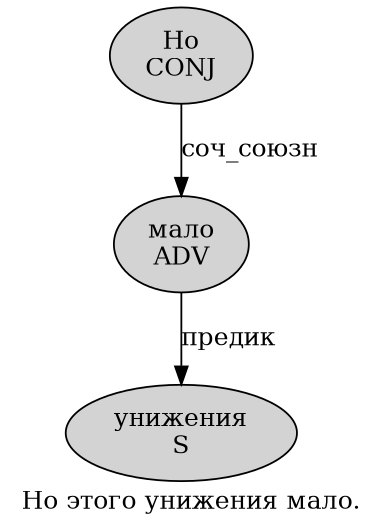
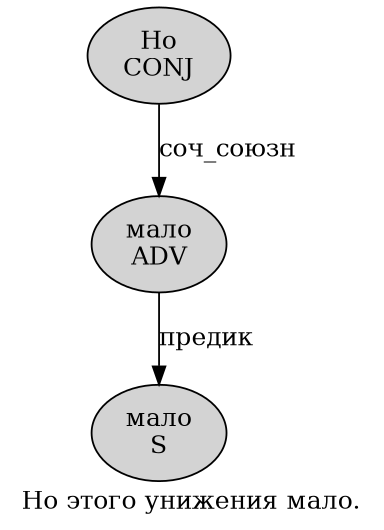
(181, 433) -> (159, 433)
